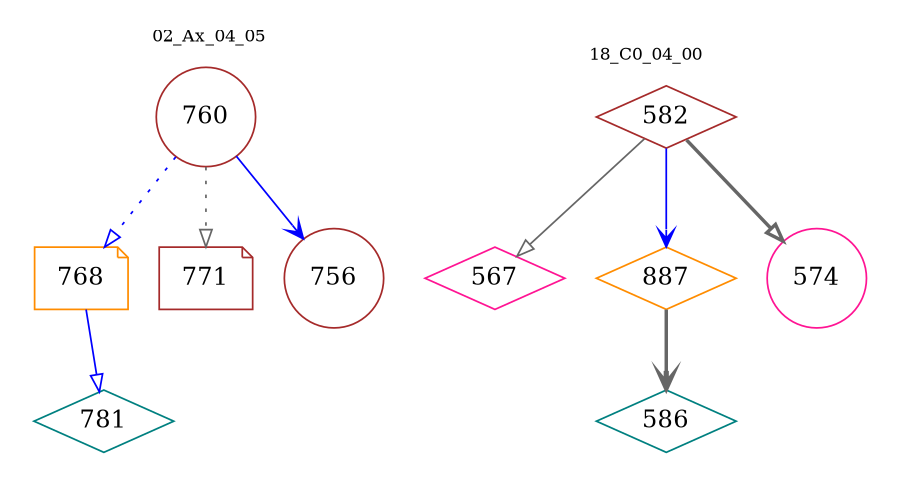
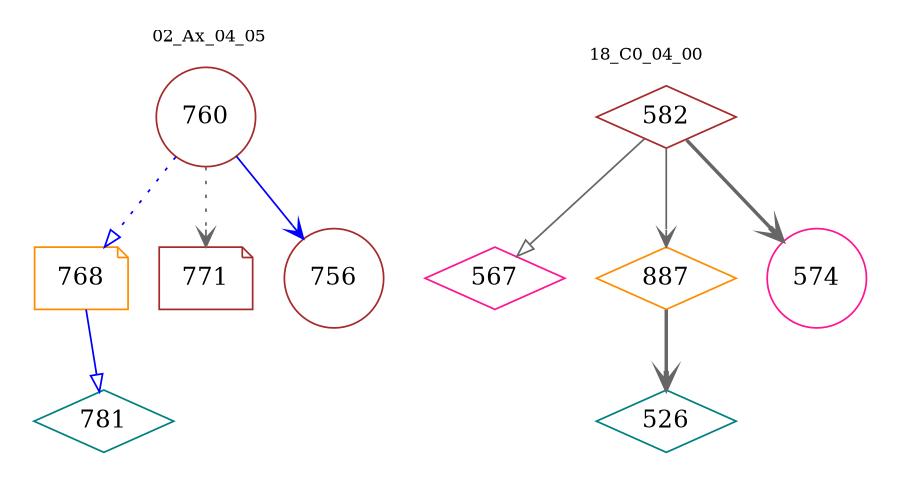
(729, 184) -> (729, 184)
(666, 189) -> (666, 189)
(206, 198) -> (206, 198)
(666, 421) -> (666, 421)
